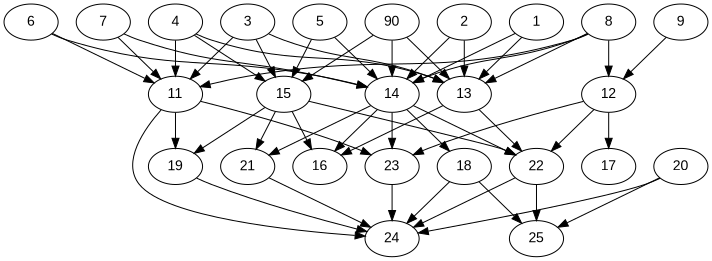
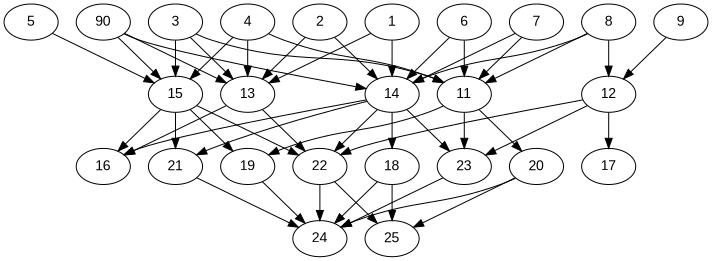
(344, 47) -> none
(539, 57) -> none
(202, 214) -> (497, 127)
